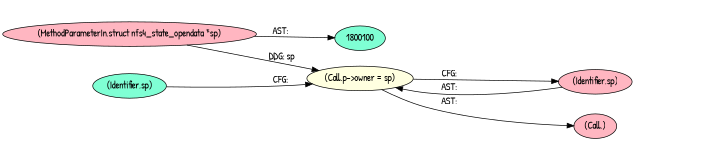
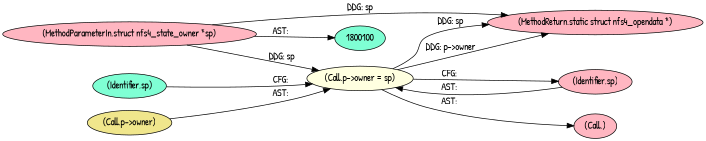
none -> (595, 23)
(130, 34) -> (130, 34)
none -> (130, 123)
